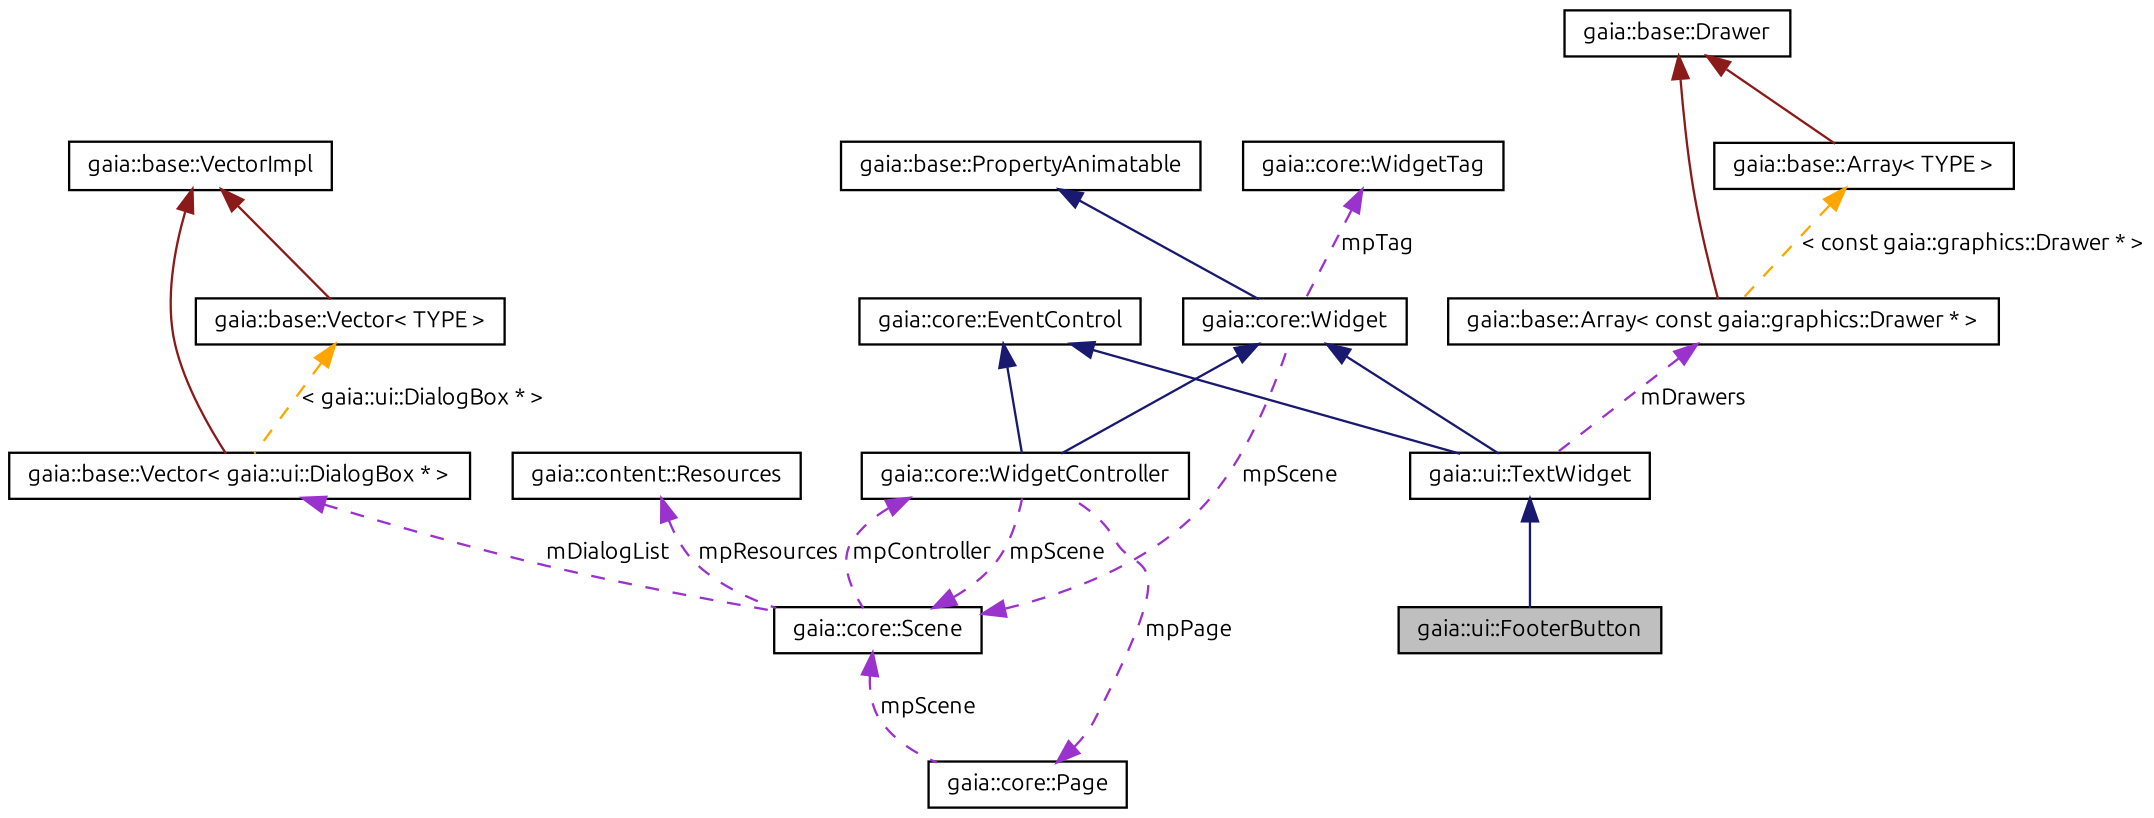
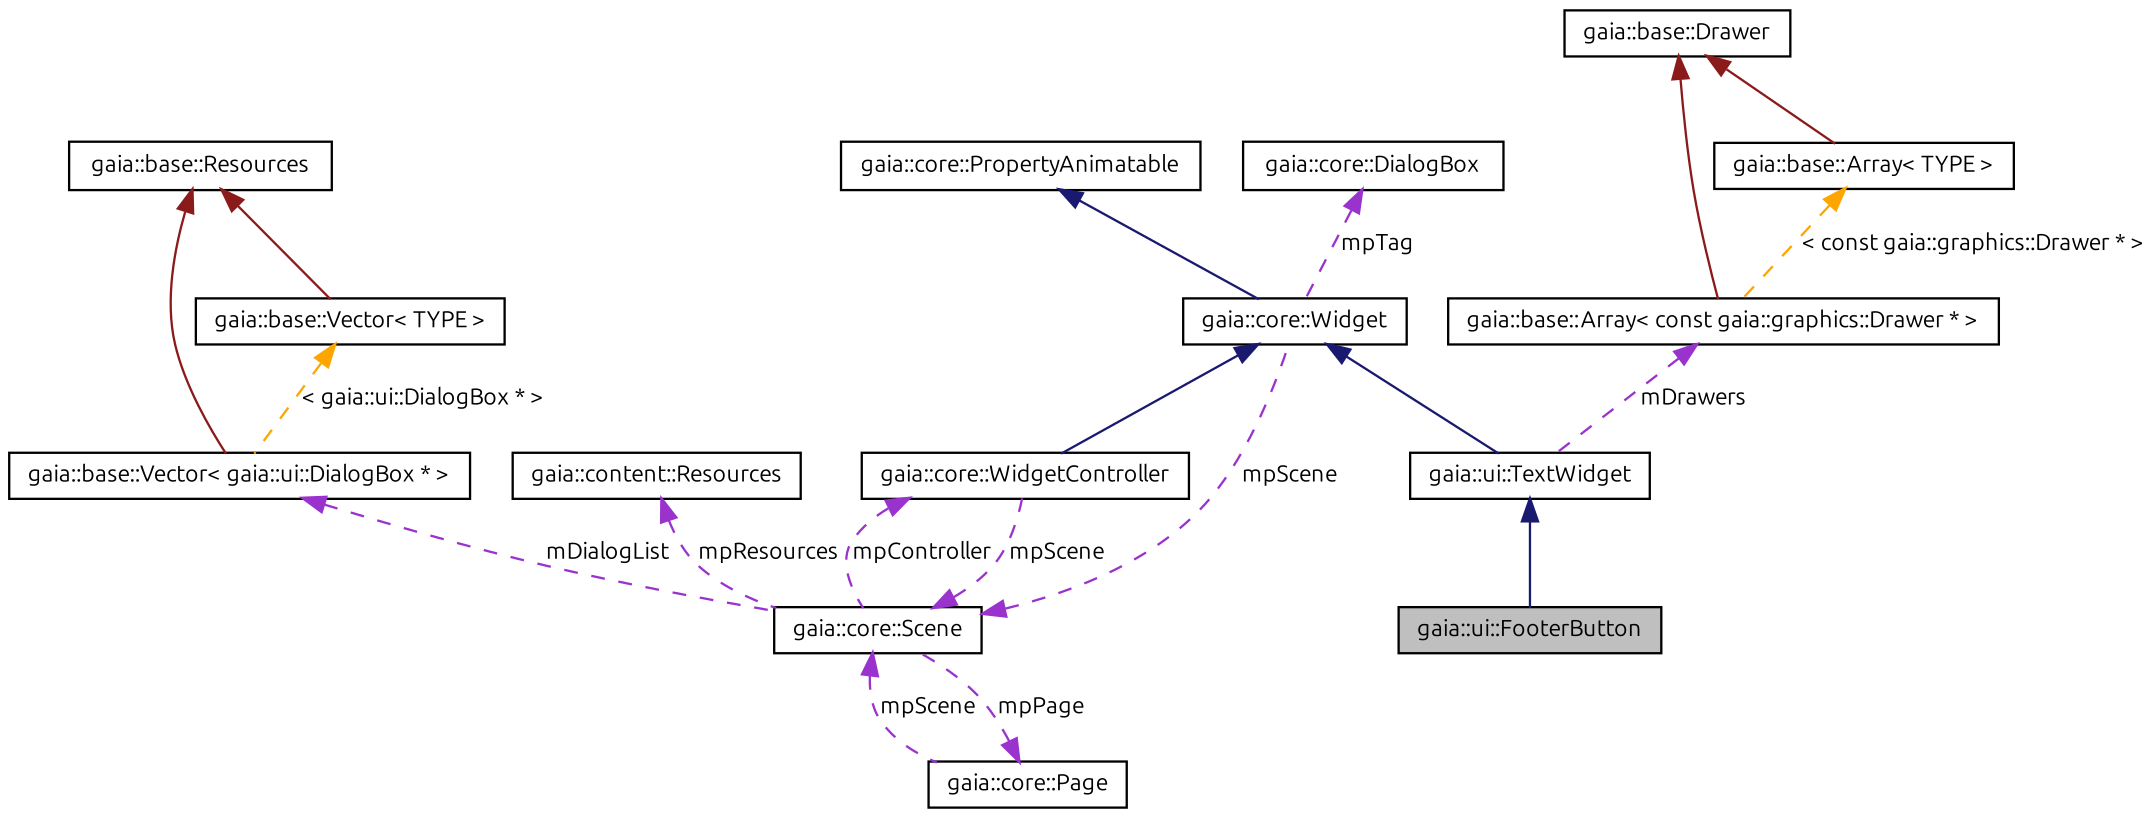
(200, 166) -> (200, 166)
(1021, 166) -> (1021, 166)
(1373, 166) -> (1373, 166)
(1000, 321) -> none
(1142, 614) -> (971, 689)
